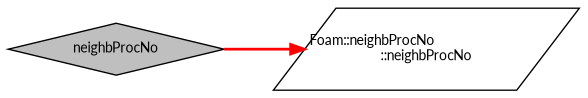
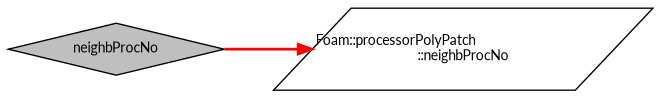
(426, 49) -> (463, 49)
